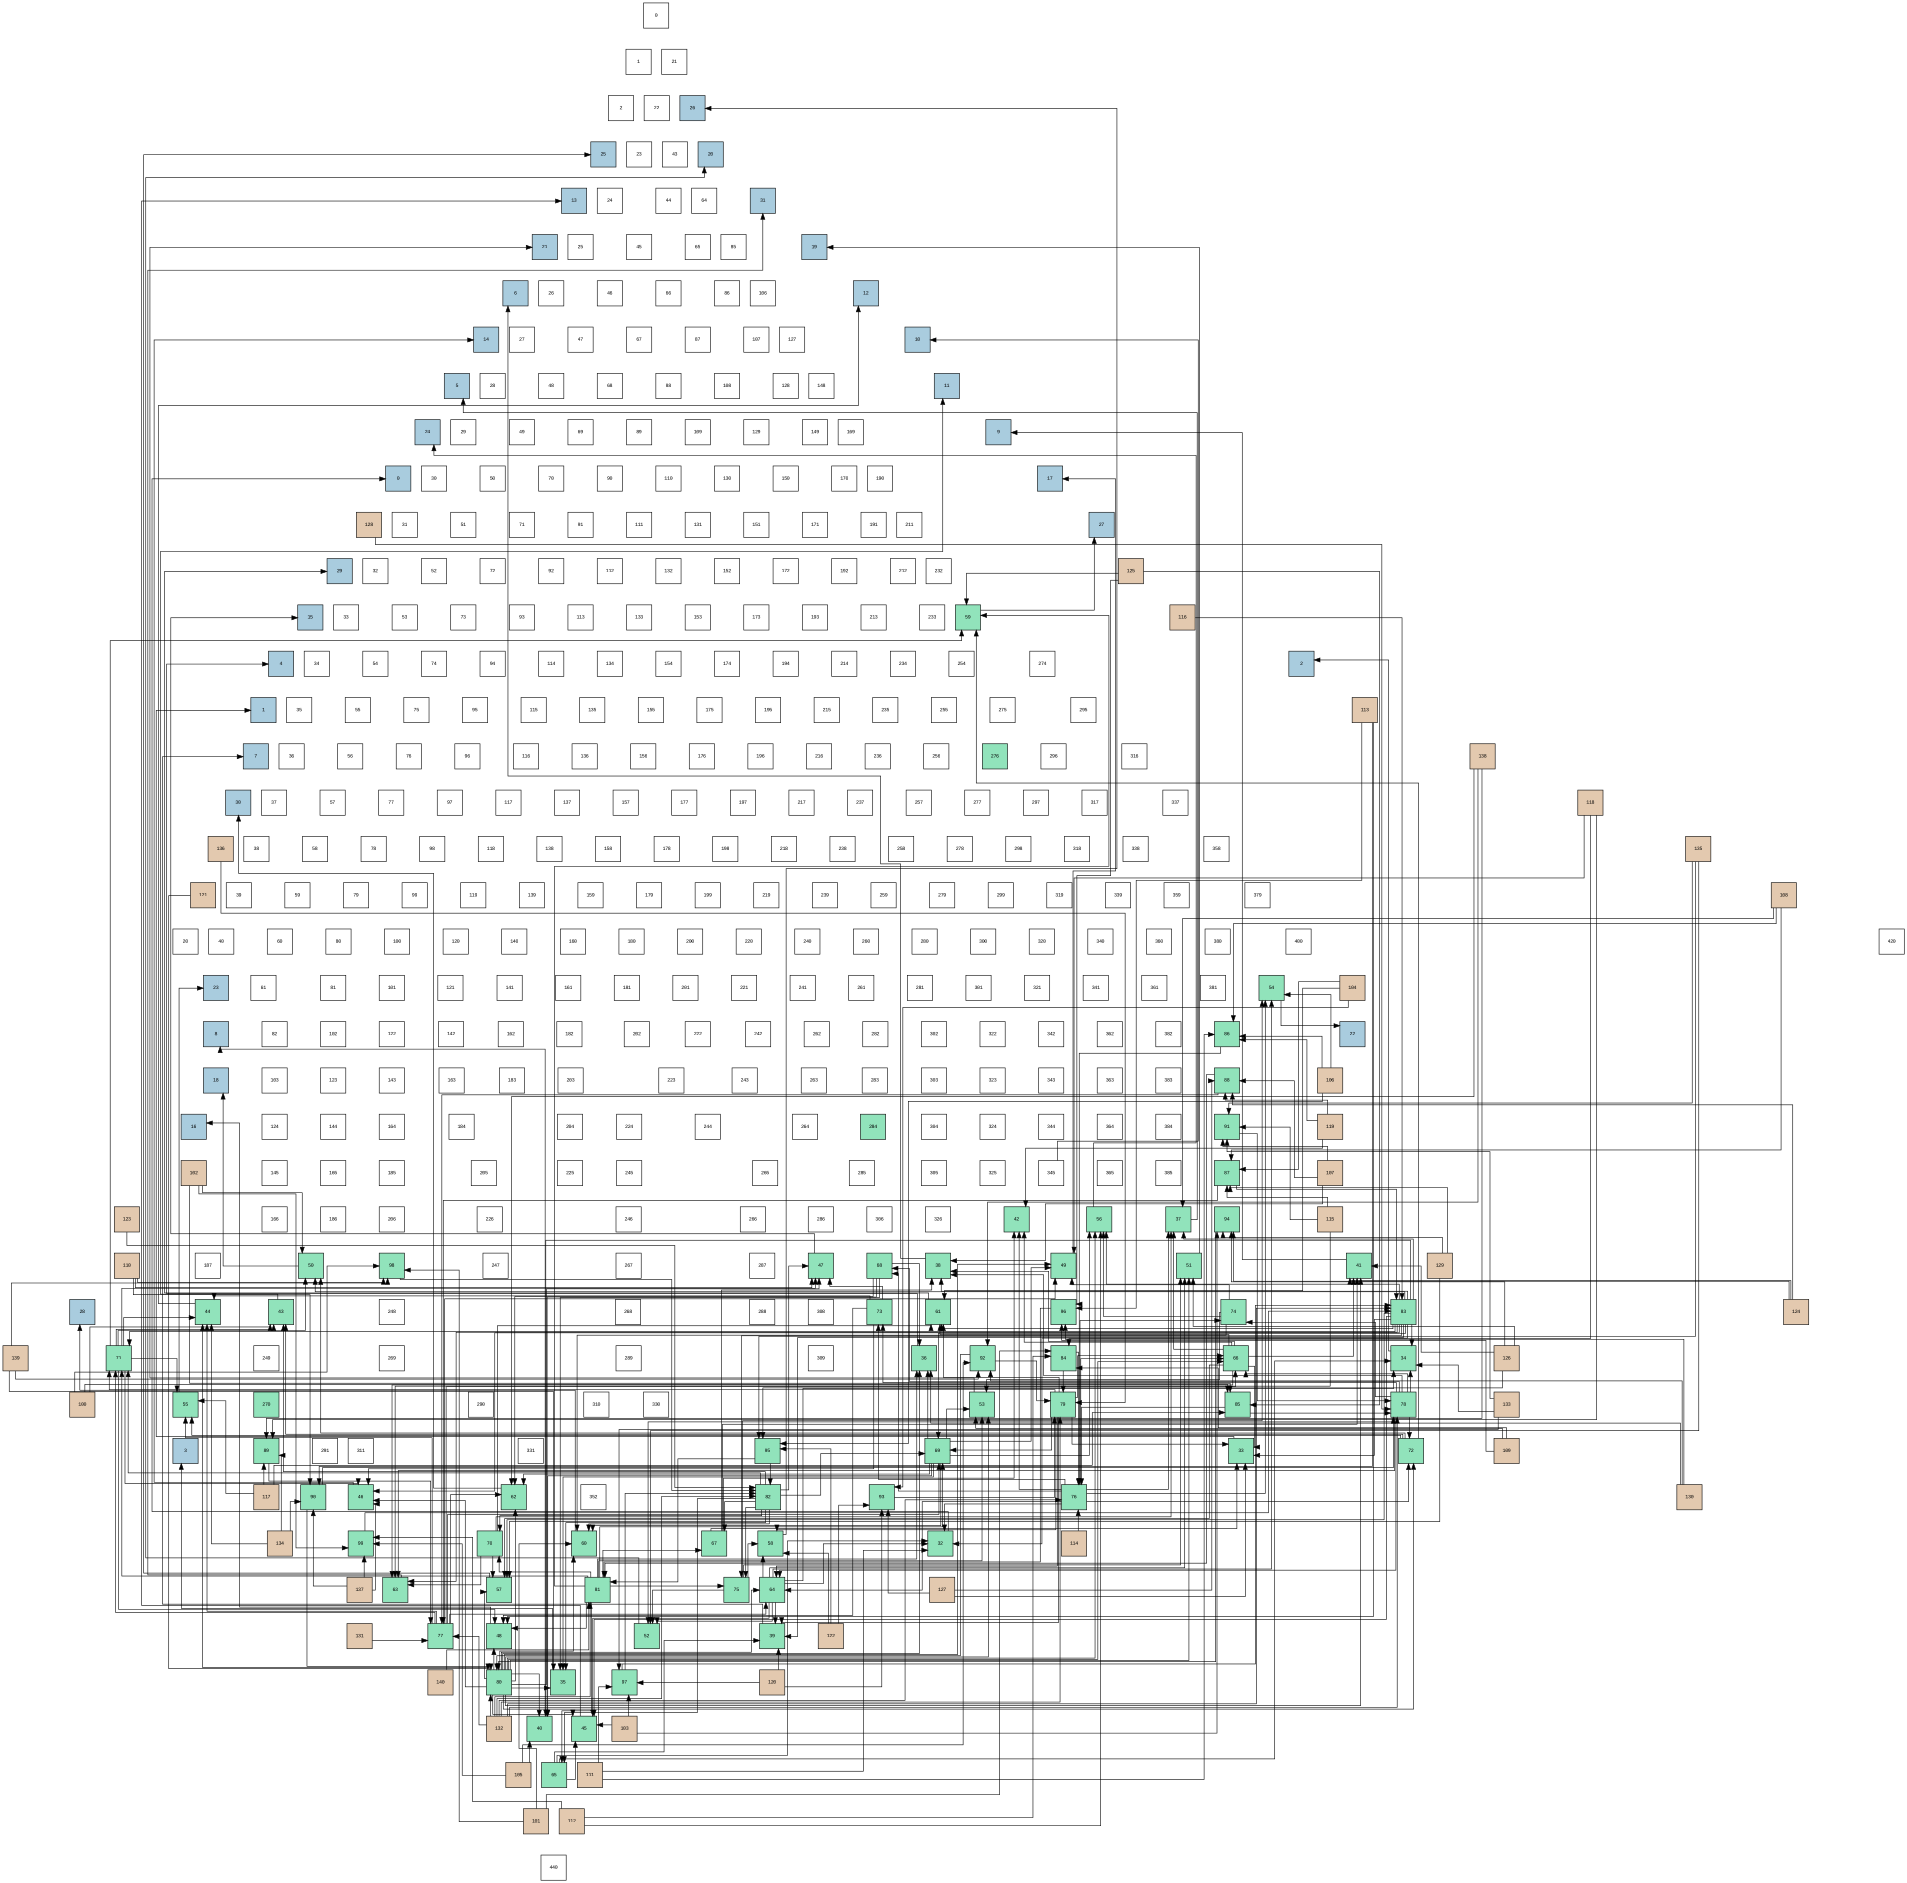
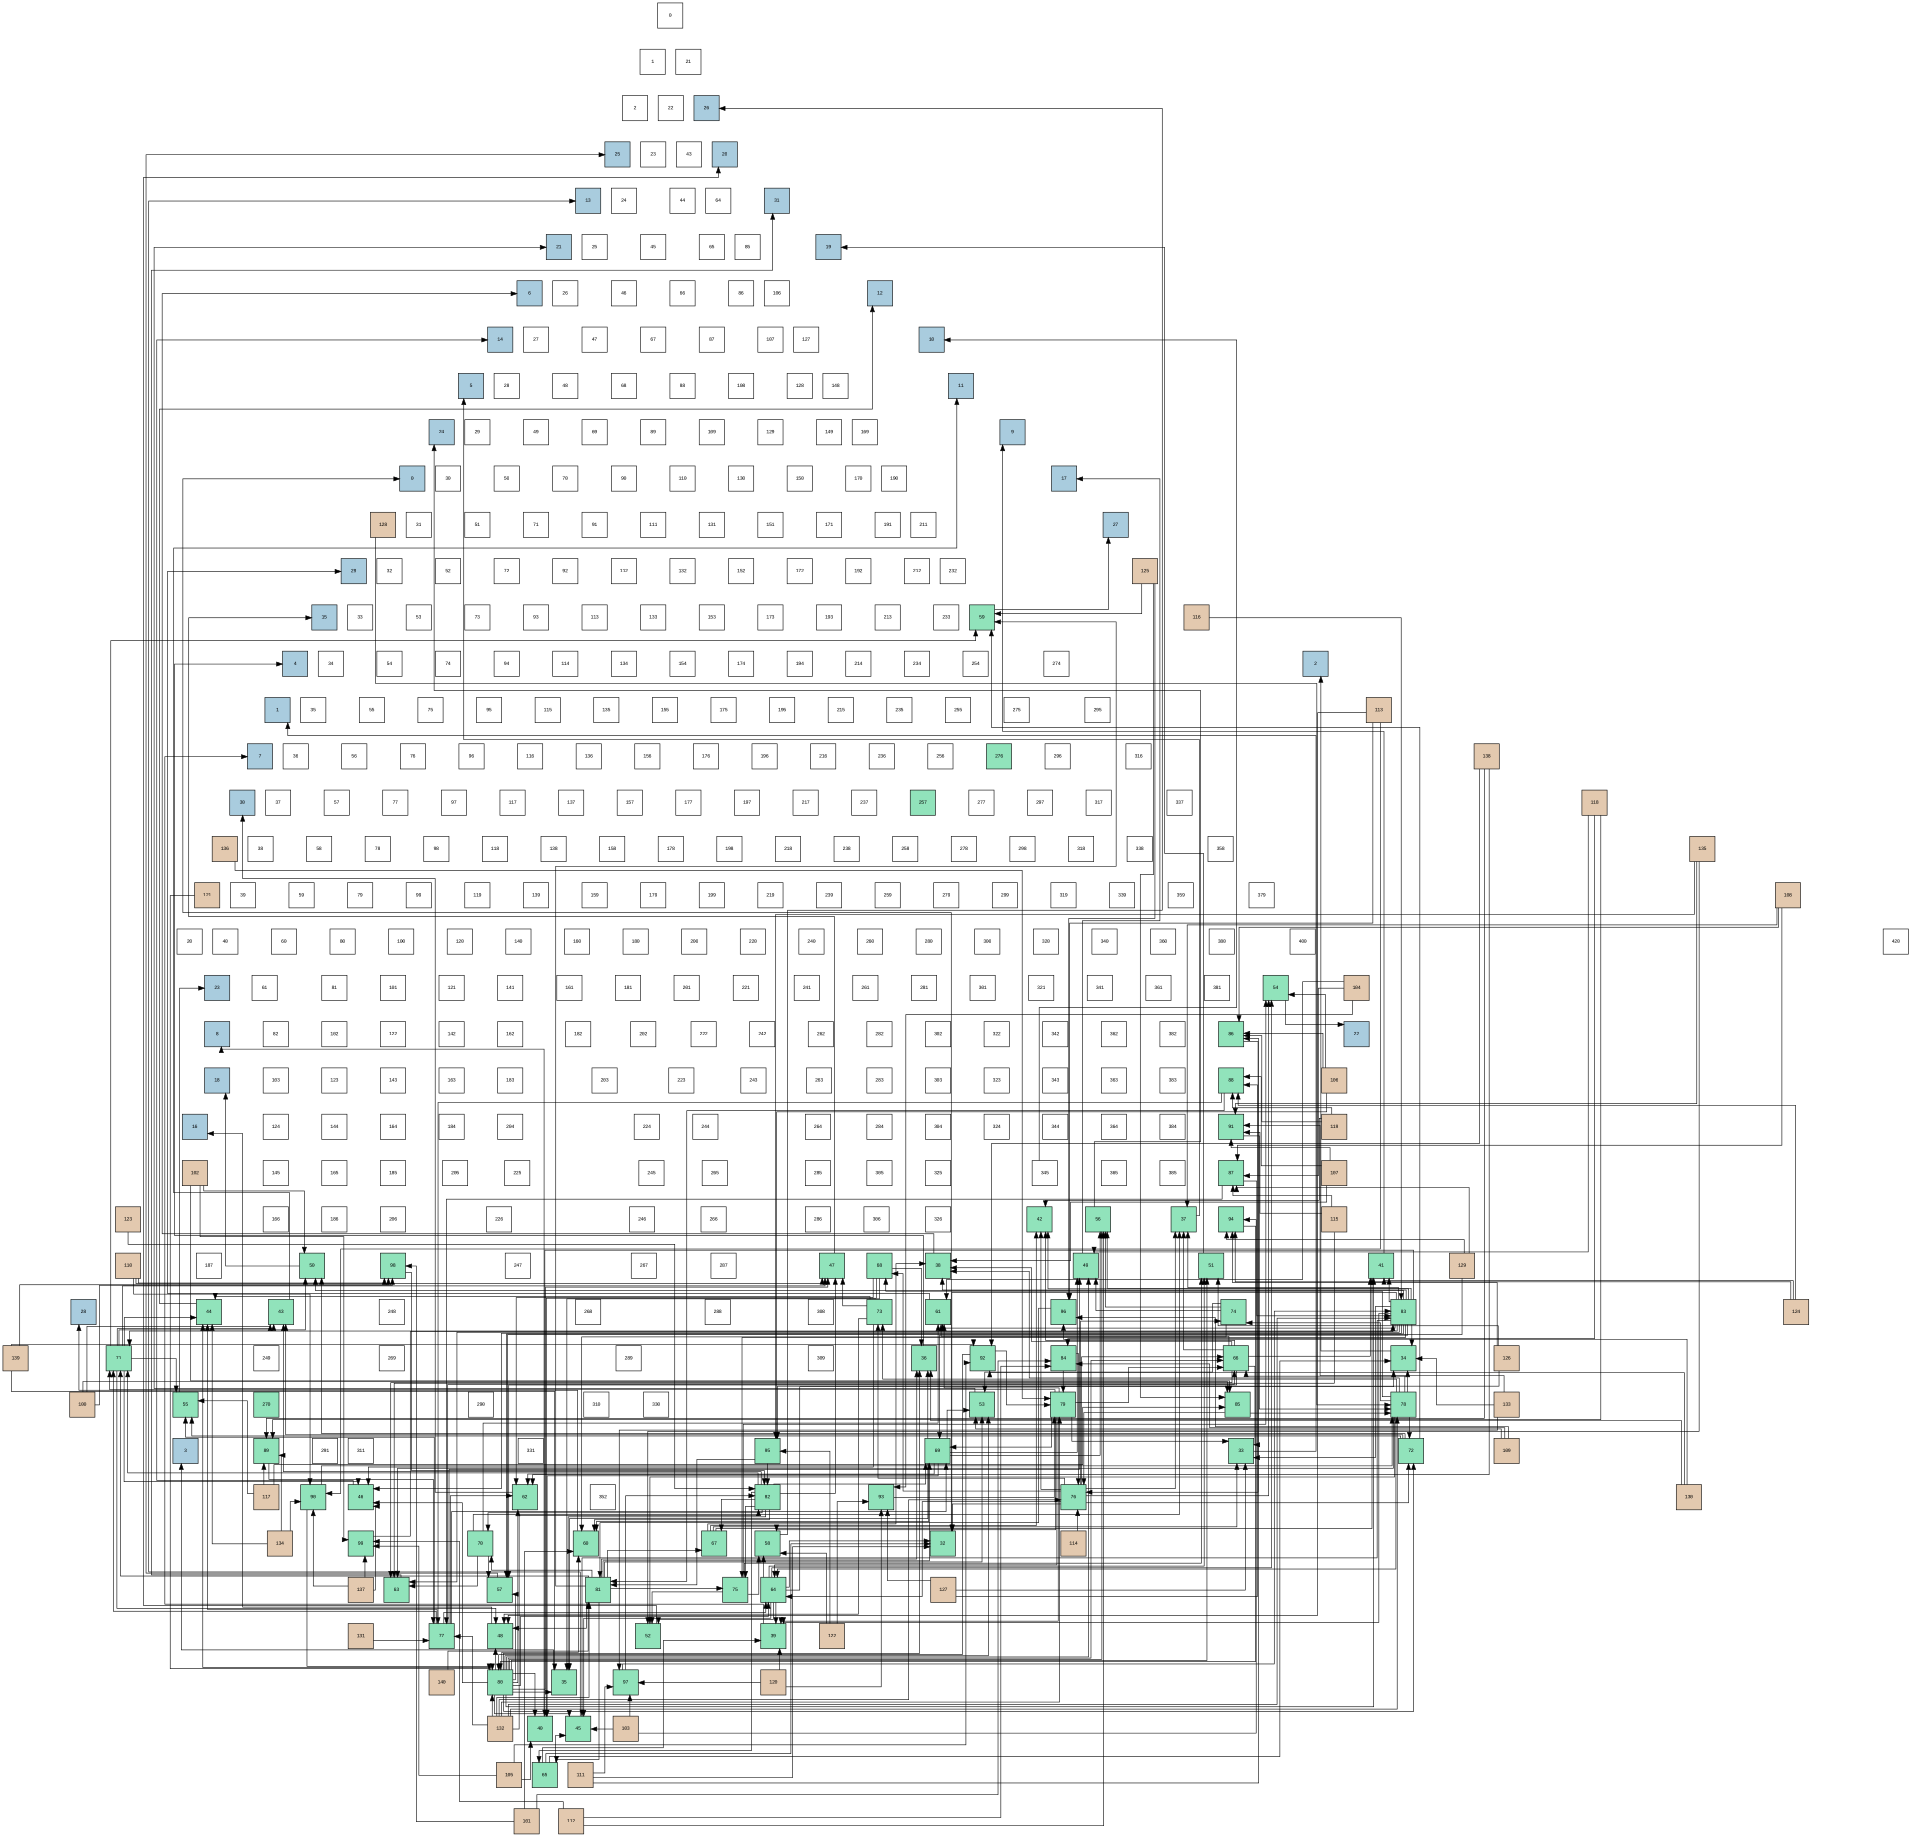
(919, 803) -> (923, 803)
(873, 1127) -> (879, 1127)
none -> (1208, 1289)
(1423, 1352) -> (1389, 1294)
(554, 1868) -> none
